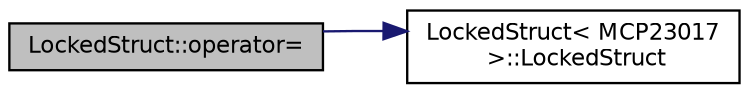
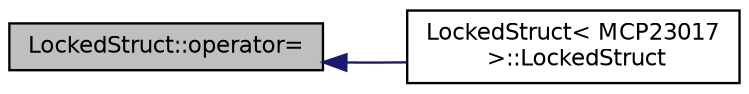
(353, 31) -> (377, 63)
